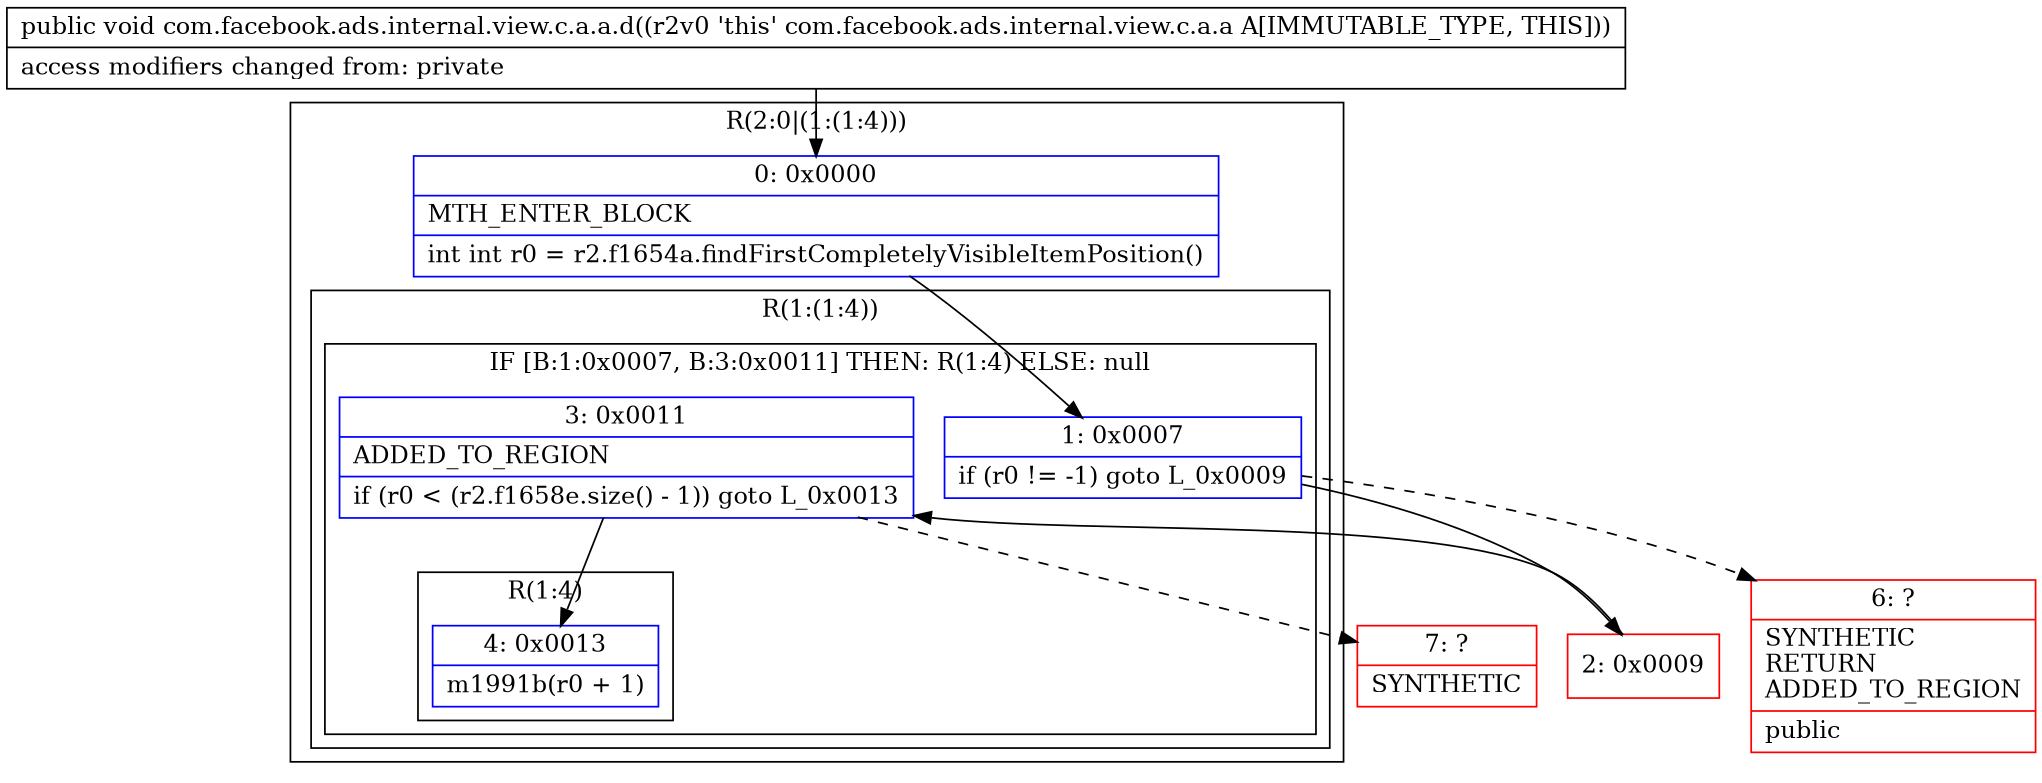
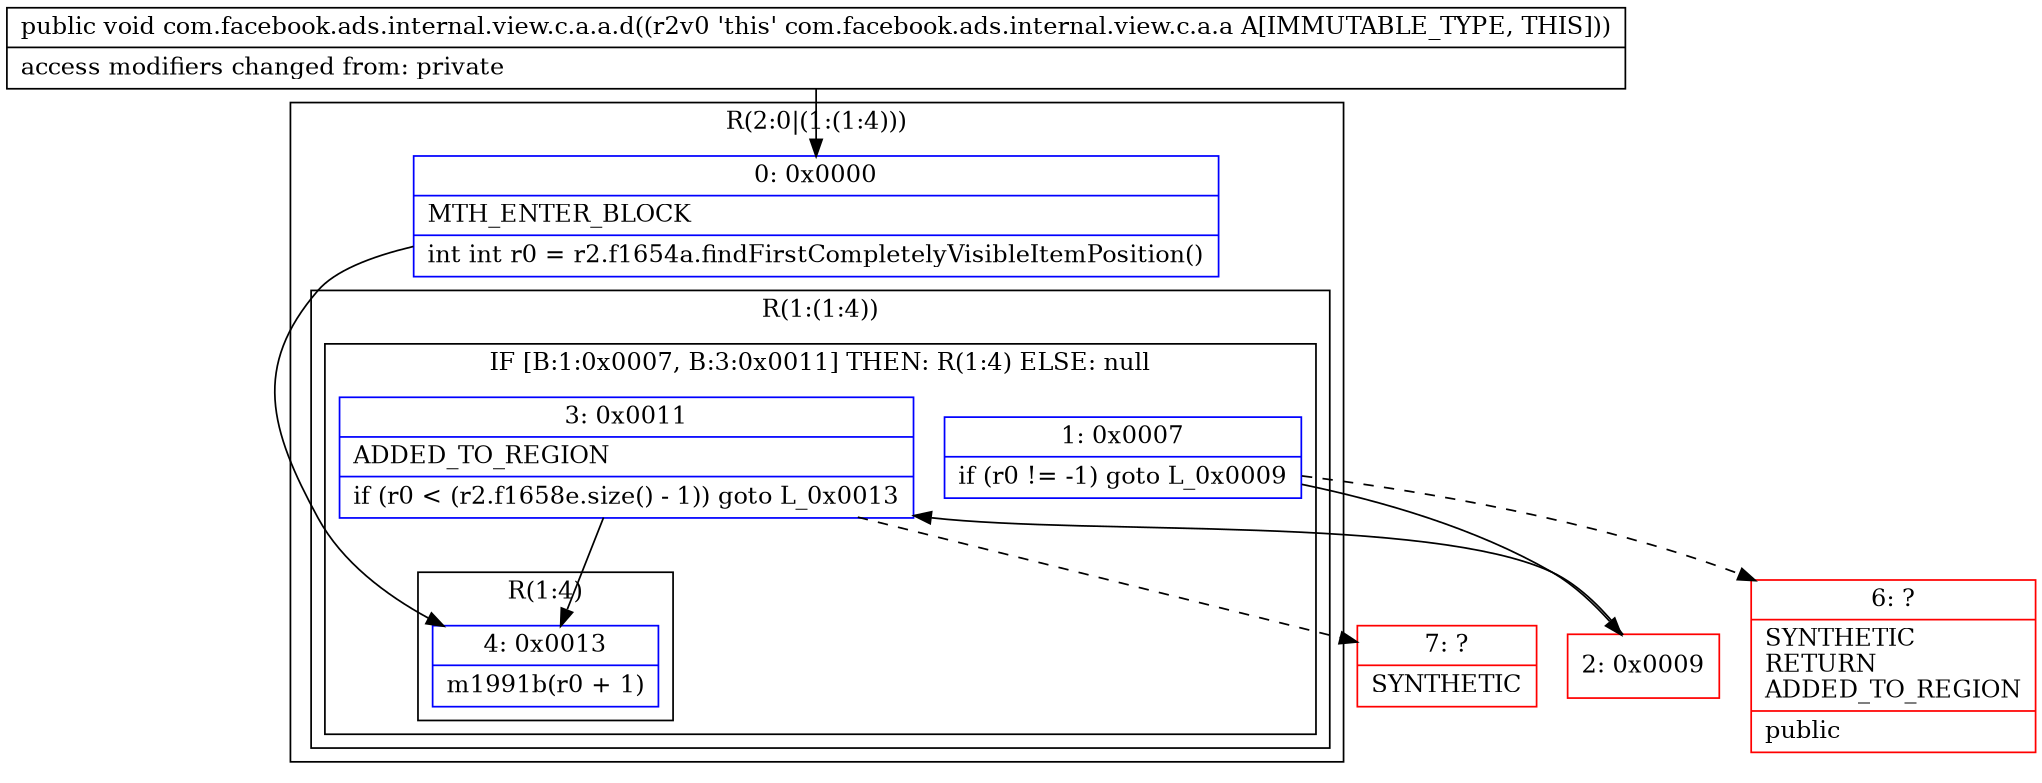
(983, 332) -> (279, 425)
